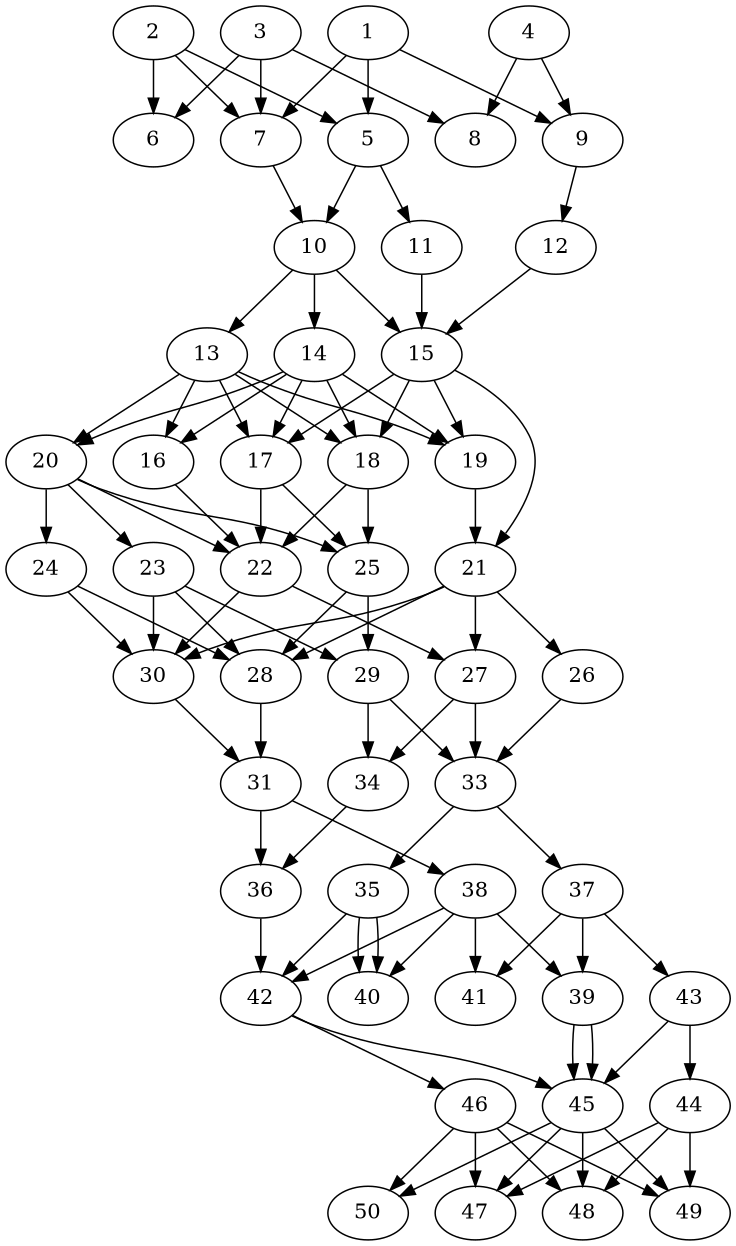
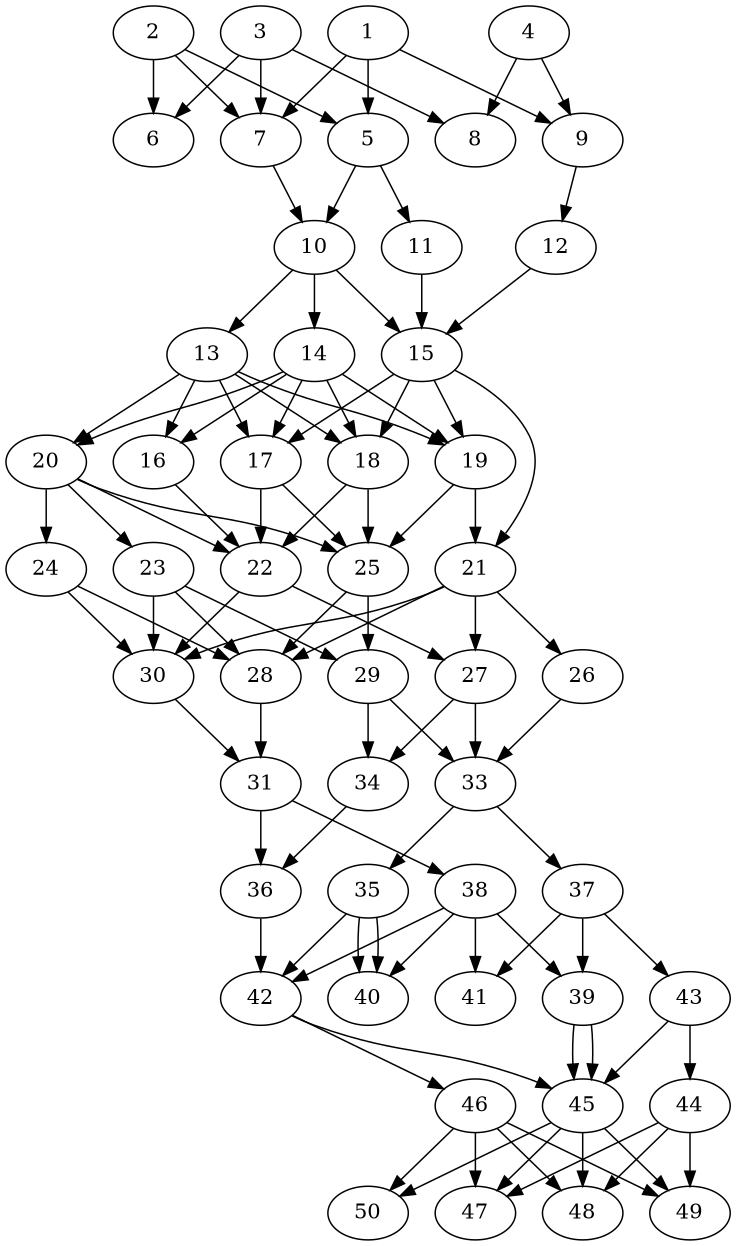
none -> (427, 510)
